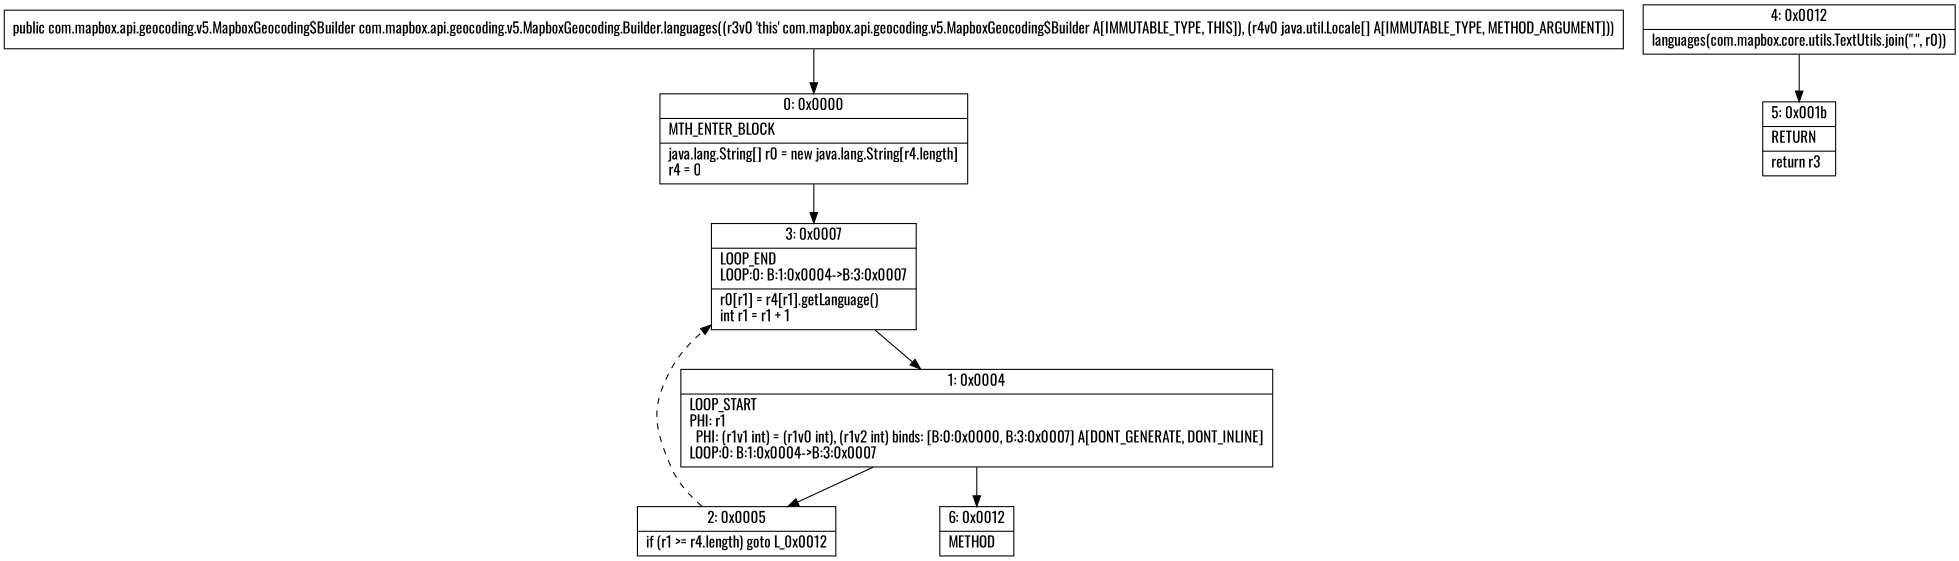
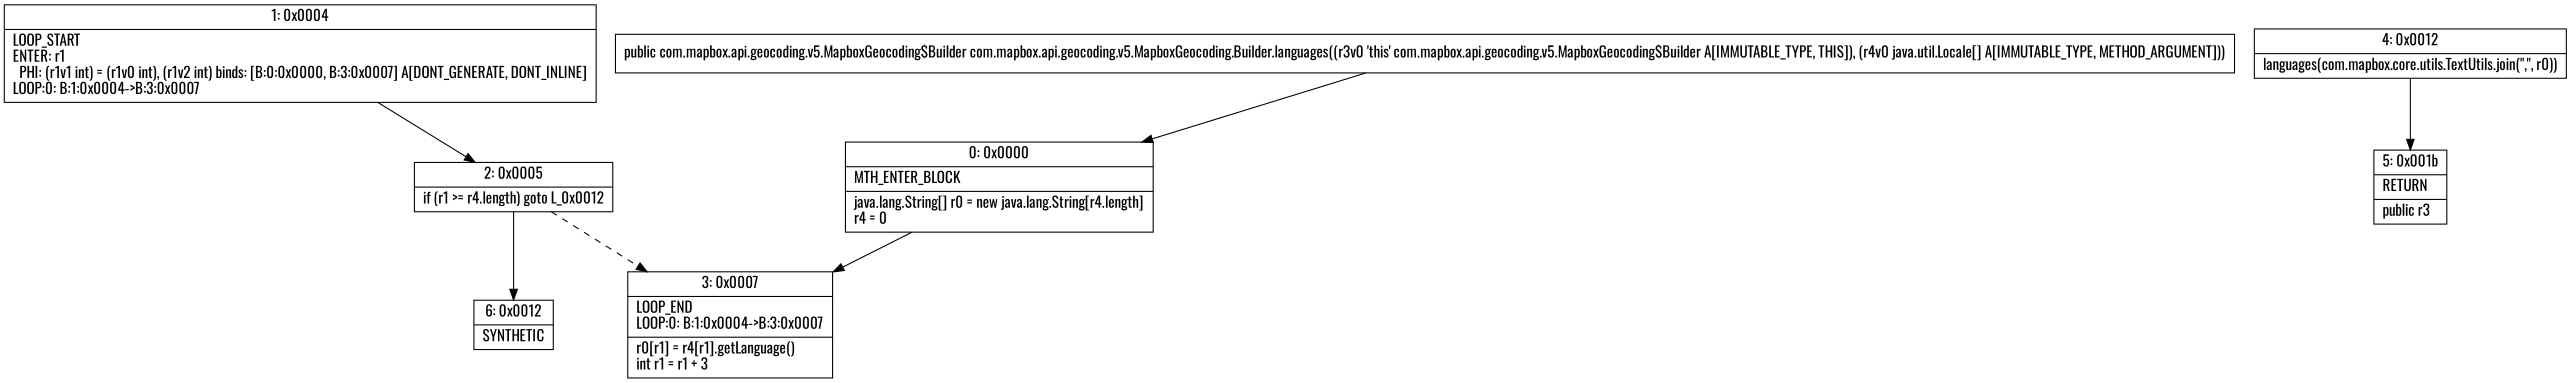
(1796, 163) -> (2407, 211)
(755, 317) -> (672, 365)
(894, 346) -> none
(709, 422) -> (41, 57)
(977, 481) -> (514, 250)
(972, 543) -> (514, 337)
